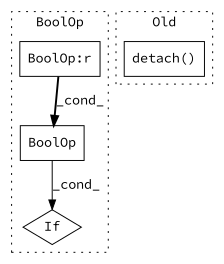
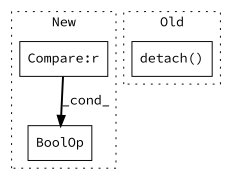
(60, 23) -> (64, 23)
(60, 59) -> (64, 59)
(52, 227) -> none
